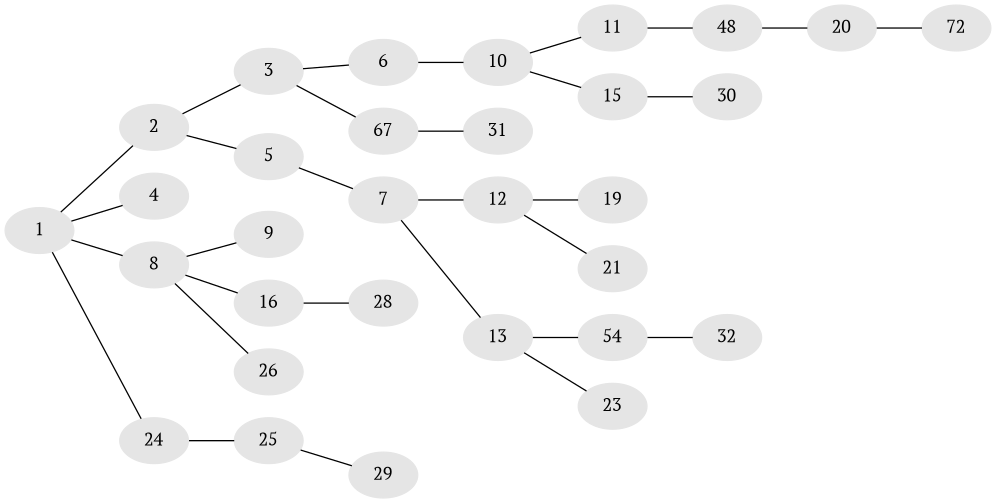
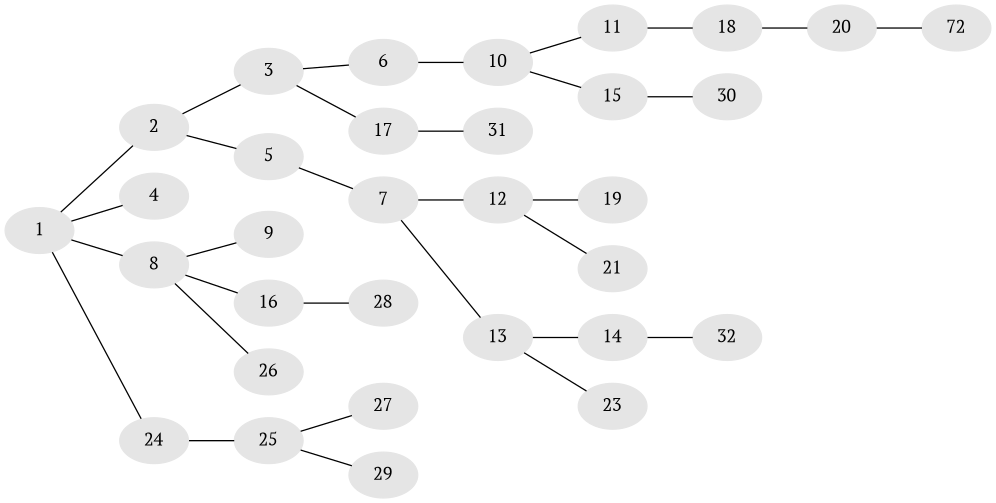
(727, 28) -> (727, 28)
(383, 131) -> (383, 131)
(613, 338) -> (613, 338)
none -> (383, 406)
